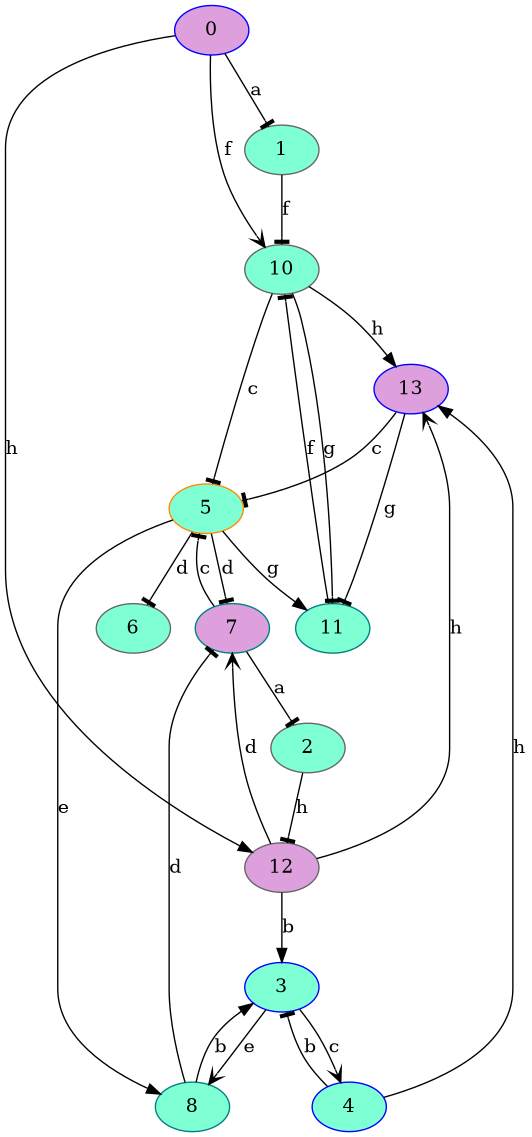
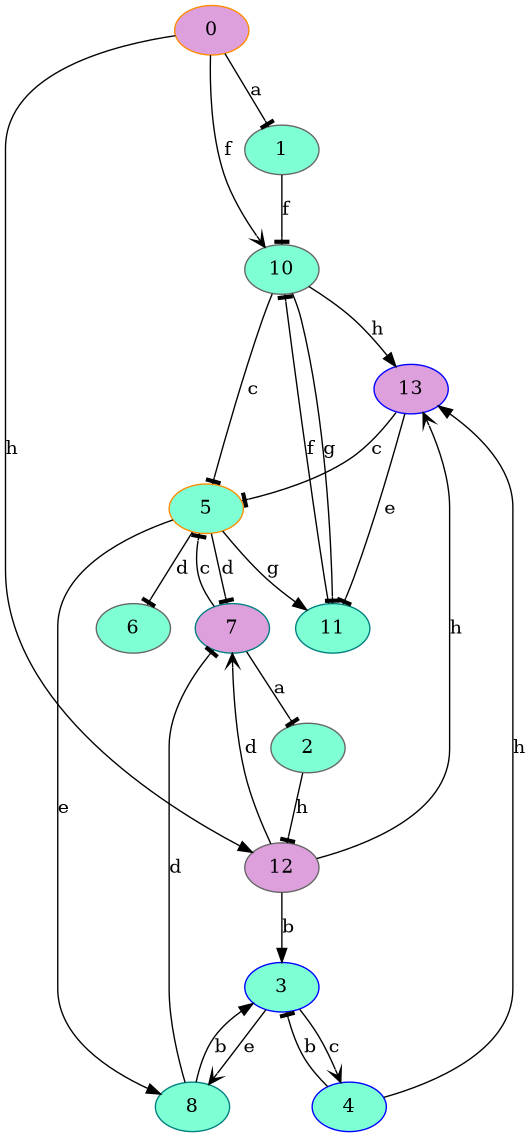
(212, 30) -> (212, 30)
(390, 509) -> (390, 509)
